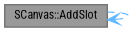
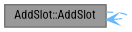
(56, 16) -> (55, 16)
